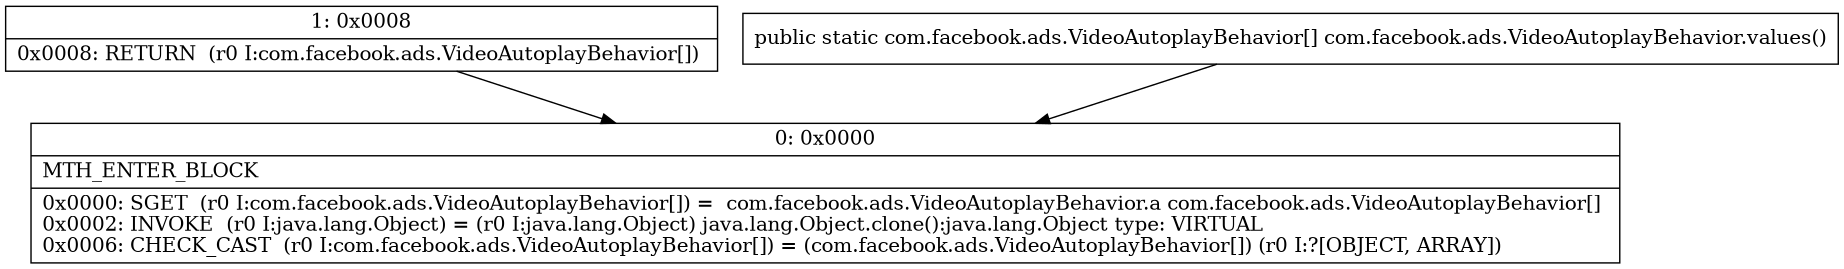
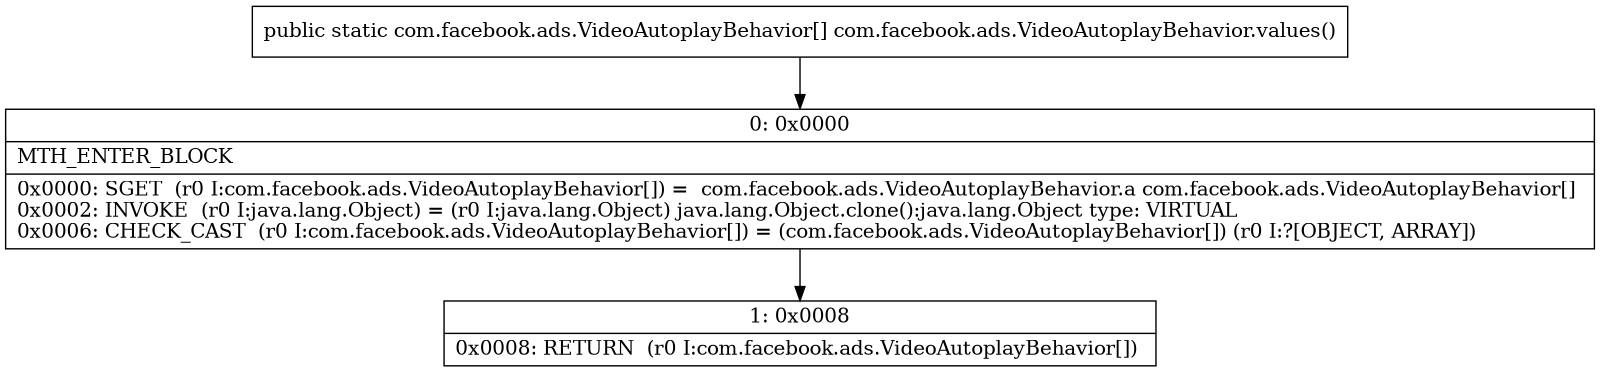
(529, 95) -> (800, 268)
